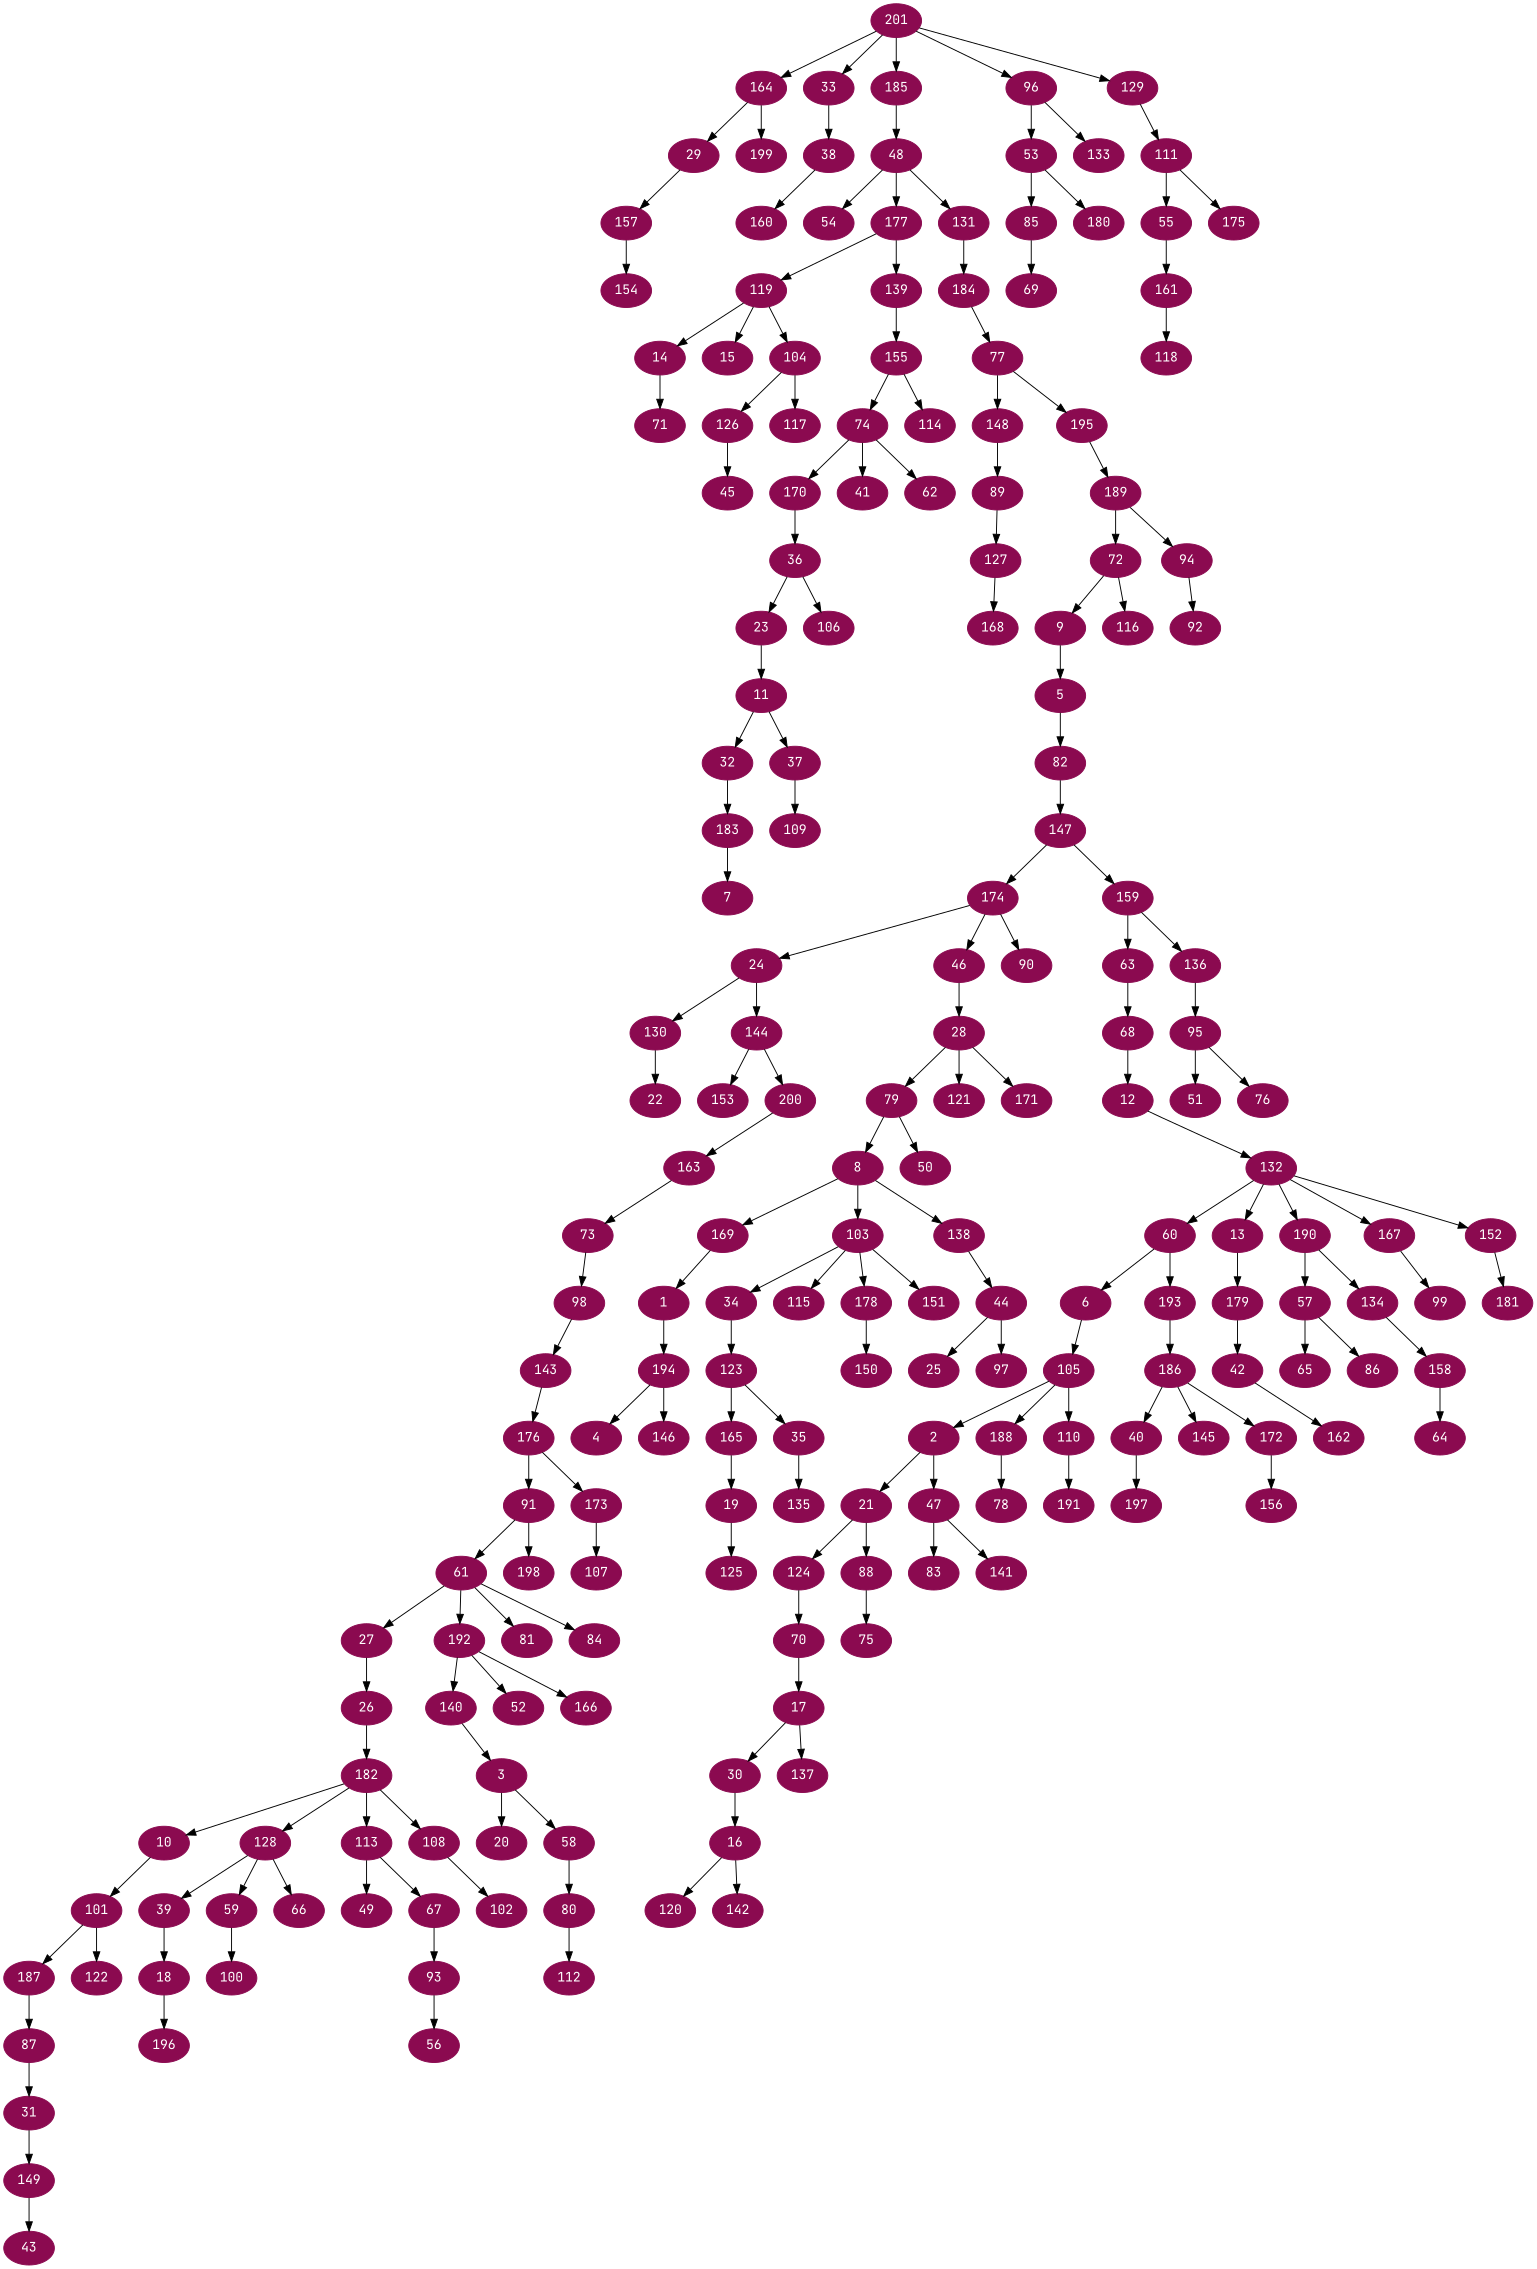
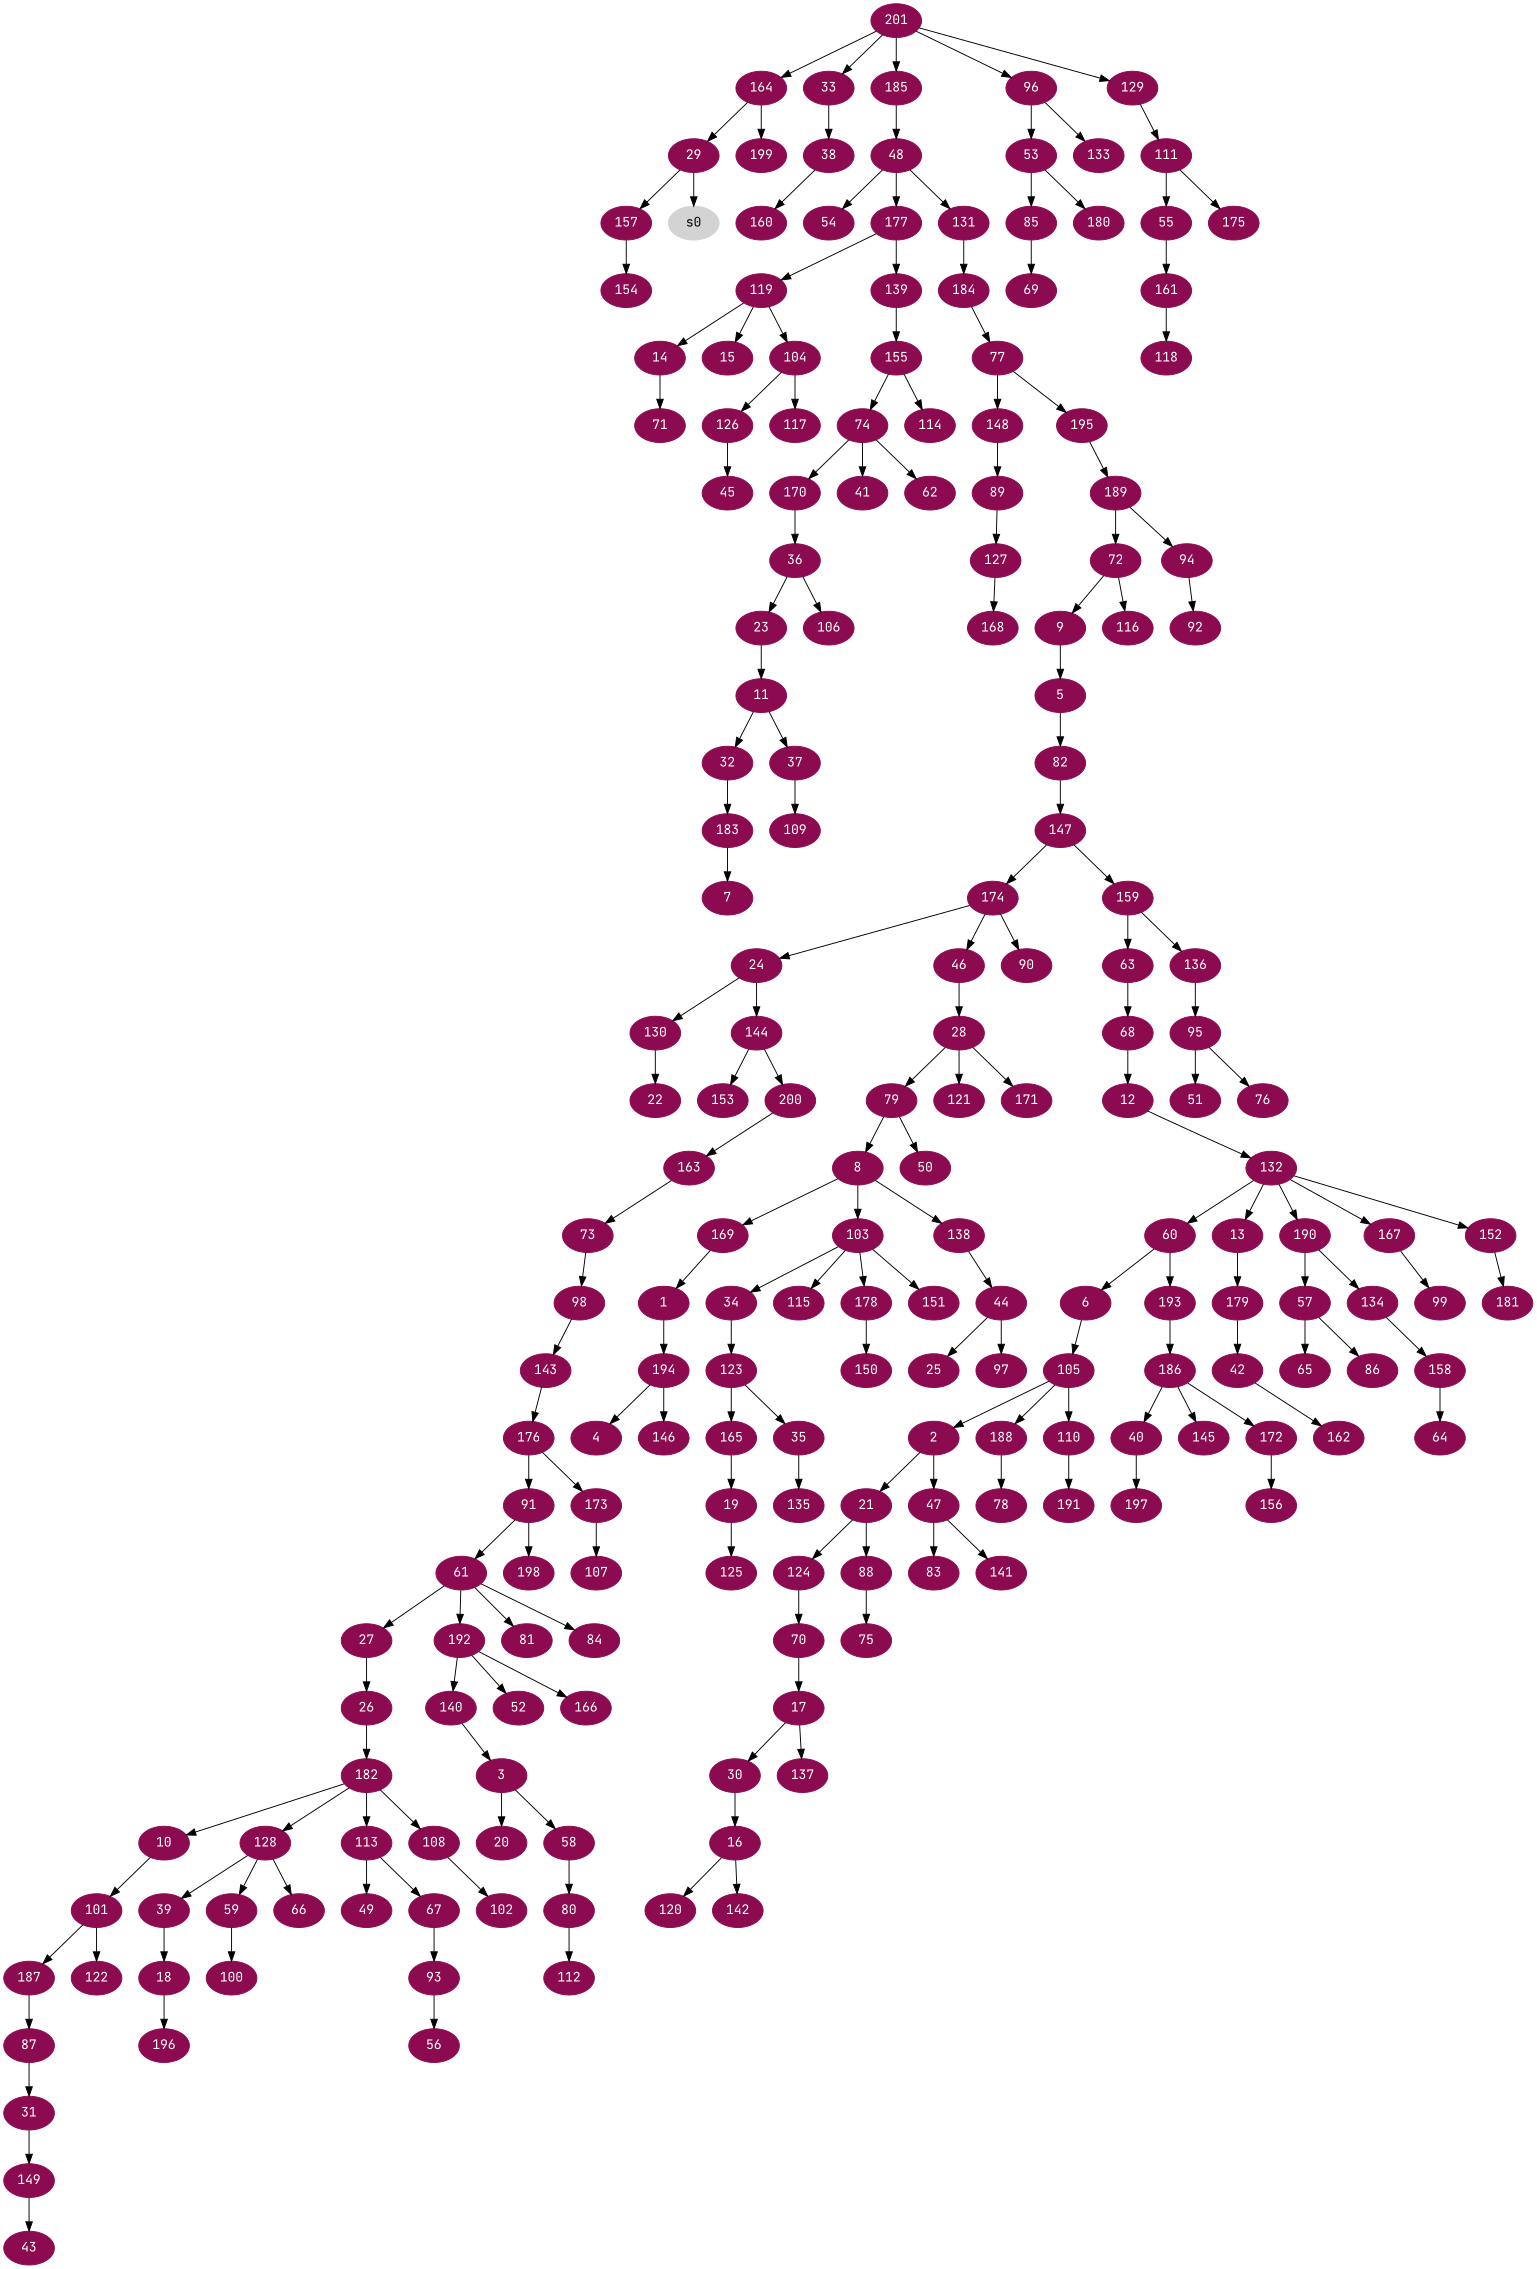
none -> (694, 223)
